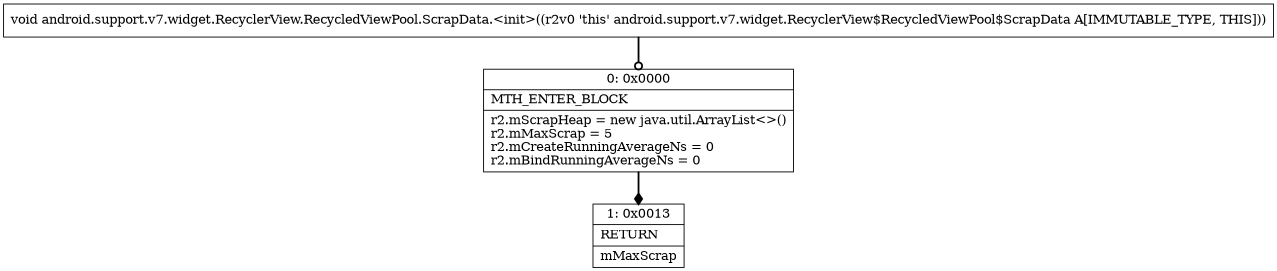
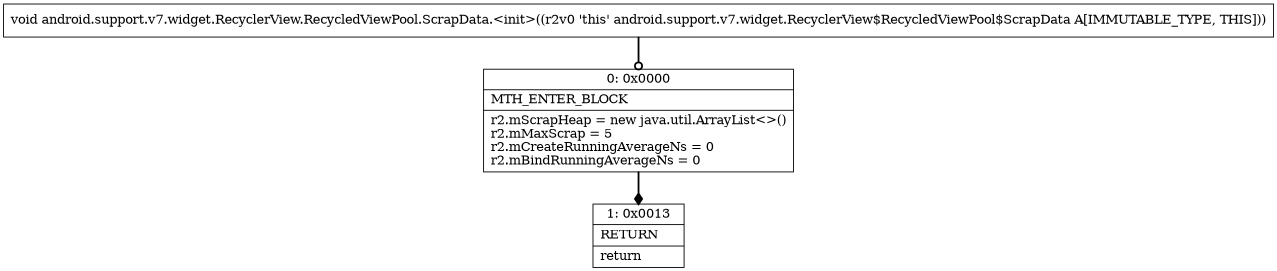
(639, 256) -> (621, 256)
